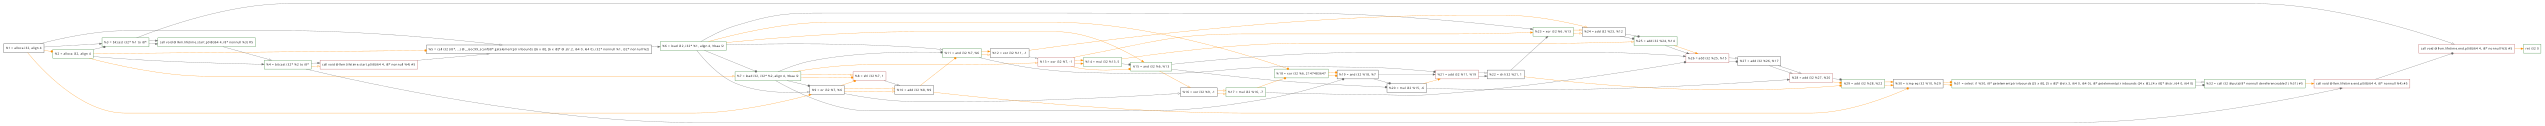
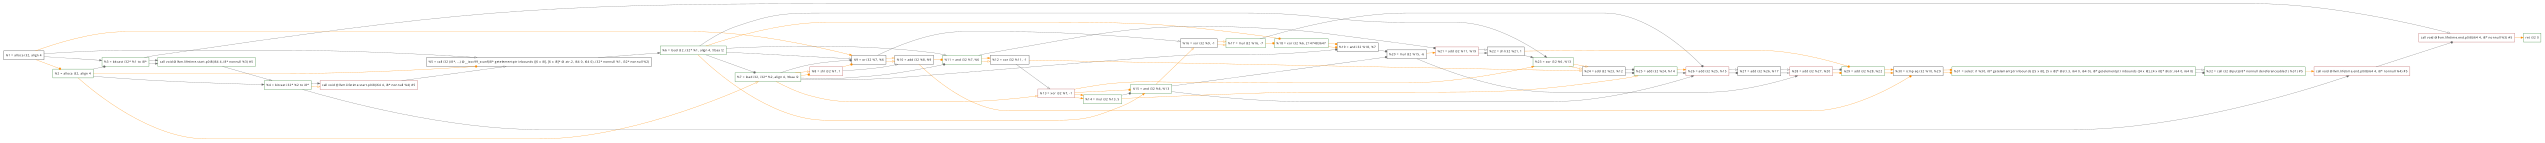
(1406, 74) -> none
(847, 83) -> (847, 66)
